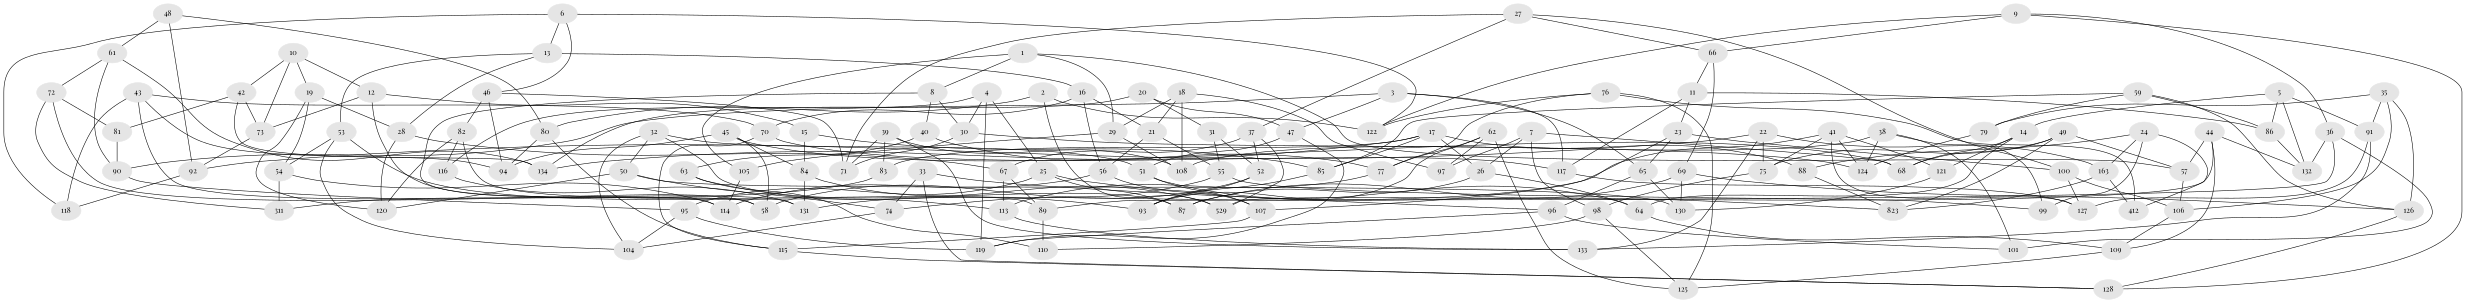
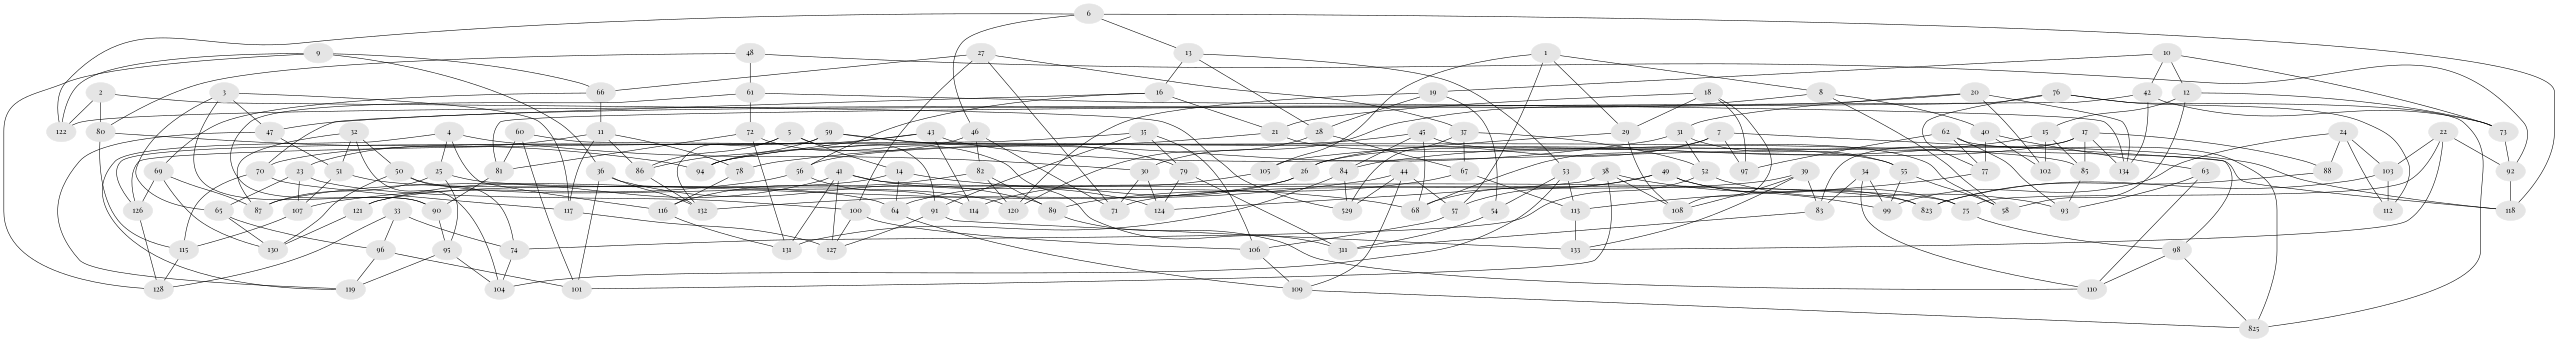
none -> (520, 132)
none -> (740, 171)
none -> (1865, 171)
none -> (2046, 171)
(2104, 171) -> (2388, 171)
(514, 184) -> none
none -> (1264, 211)
(2134, 211) -> (2388, 211)
(1683, 289) -> (2254, 329)
